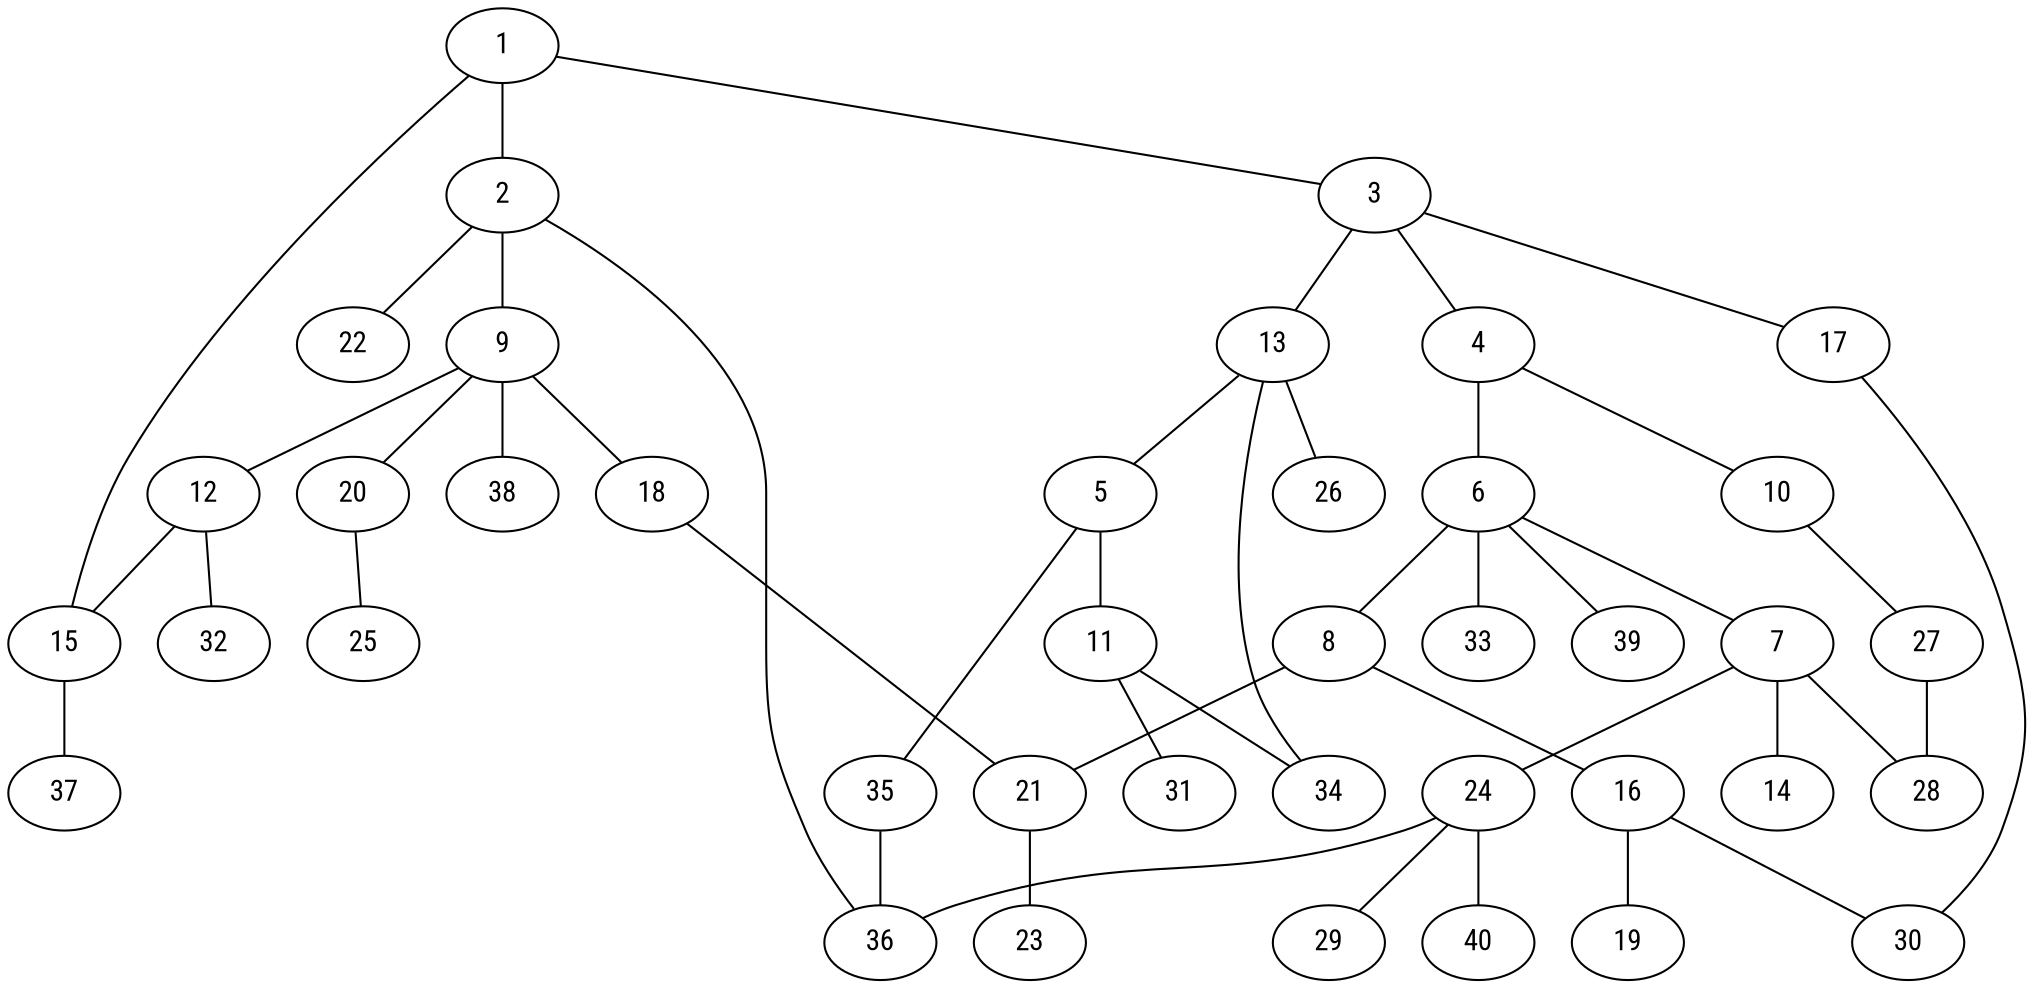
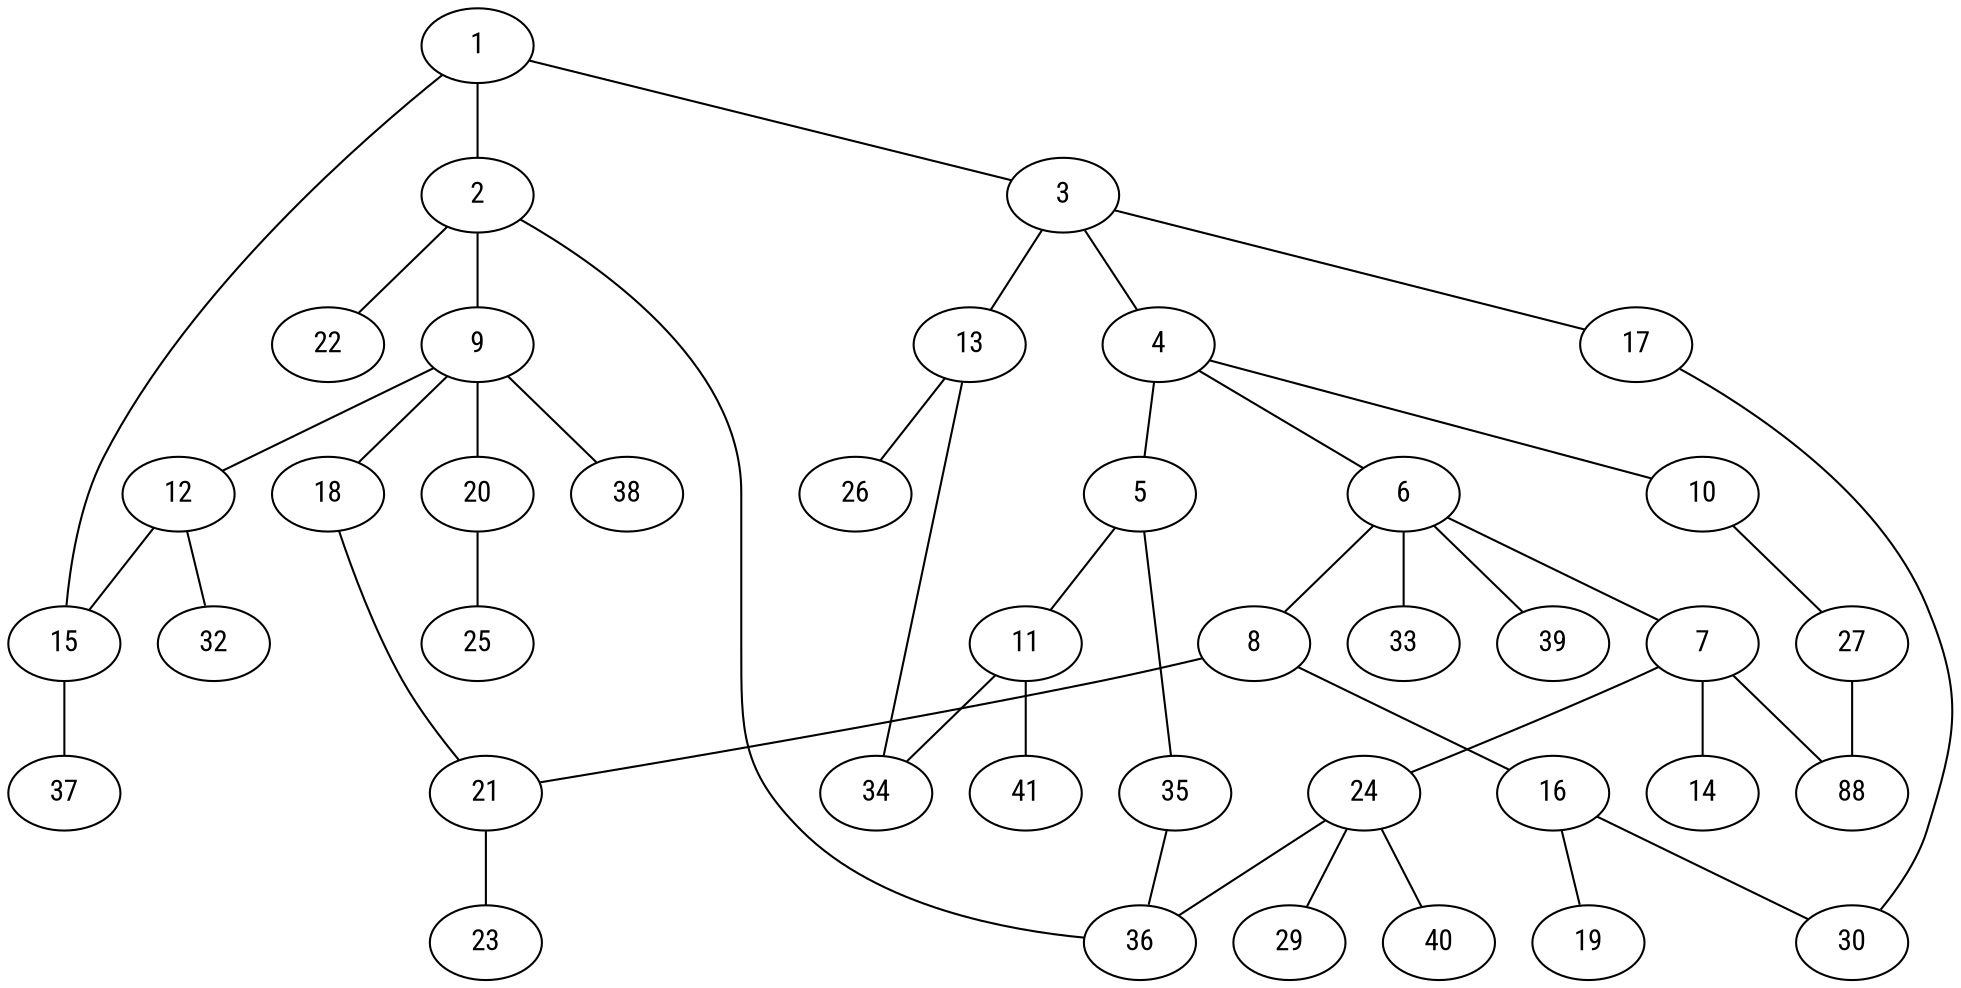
(1186, 420) -> (1149, 419)
(1179, 793) -> (1026, 793)
(1927, 793) -> (1852, 793)
